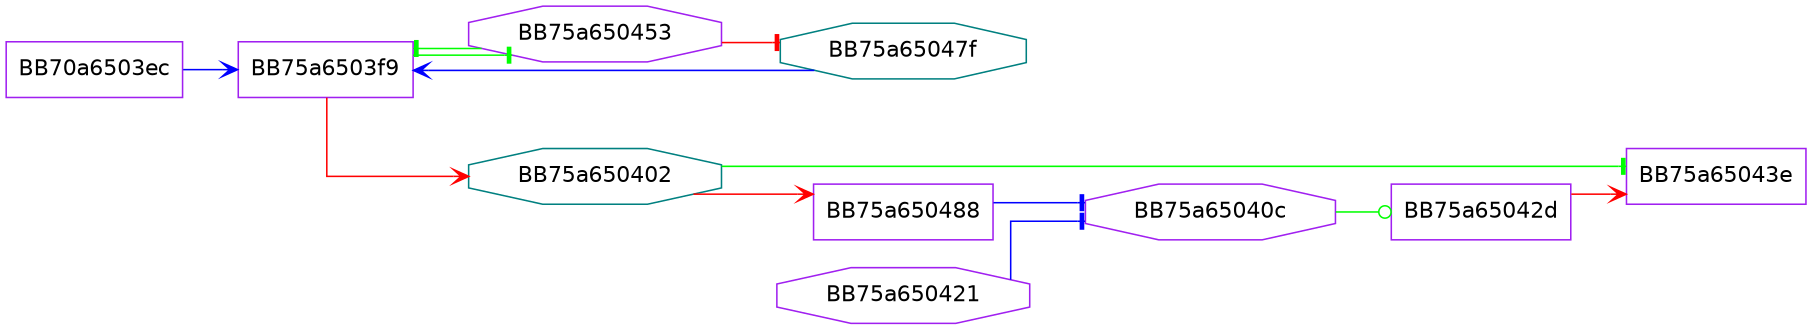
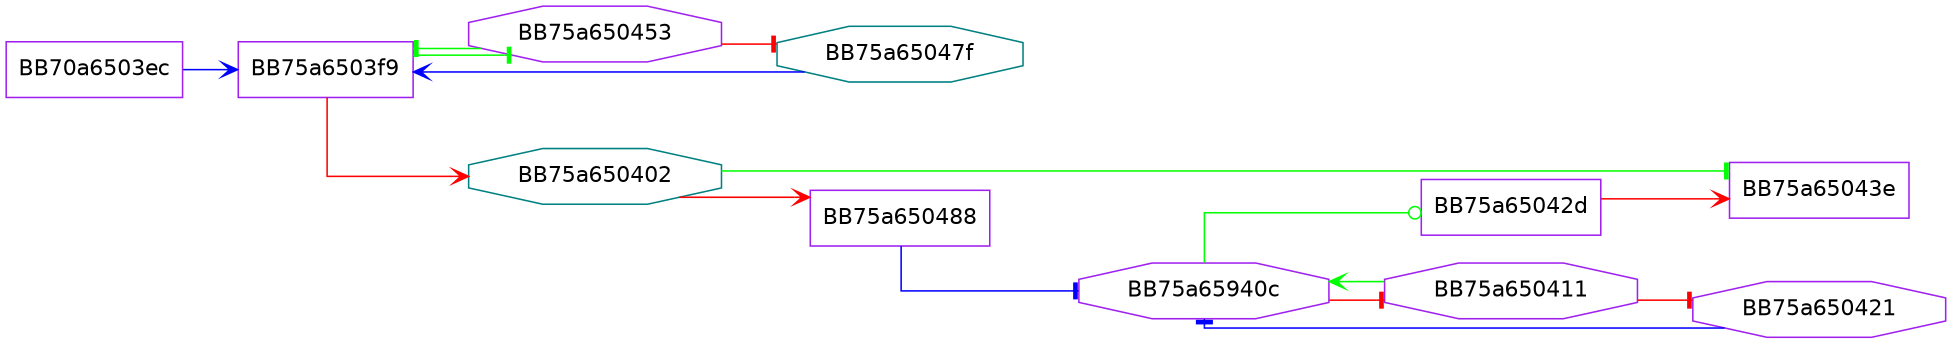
(1210, 212) -> (1204, 291)
none -> (1511, 291)
